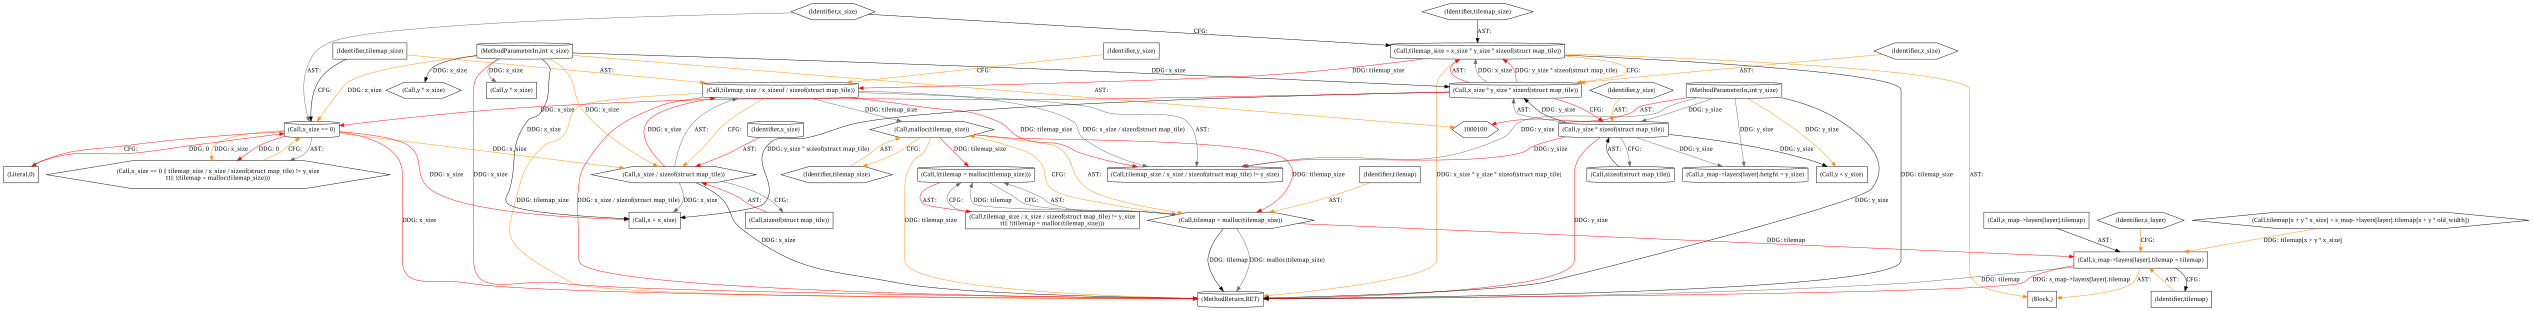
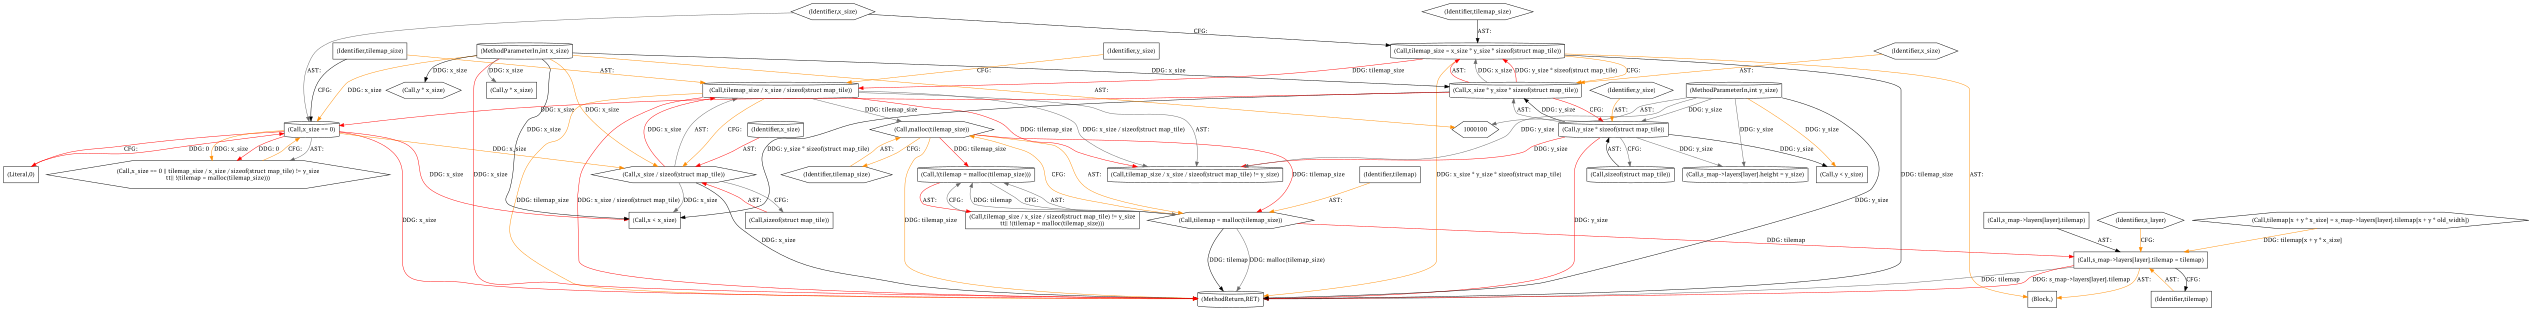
(781, 90) -> (781, 90)
(1593, 121) -> (1593, 121)
